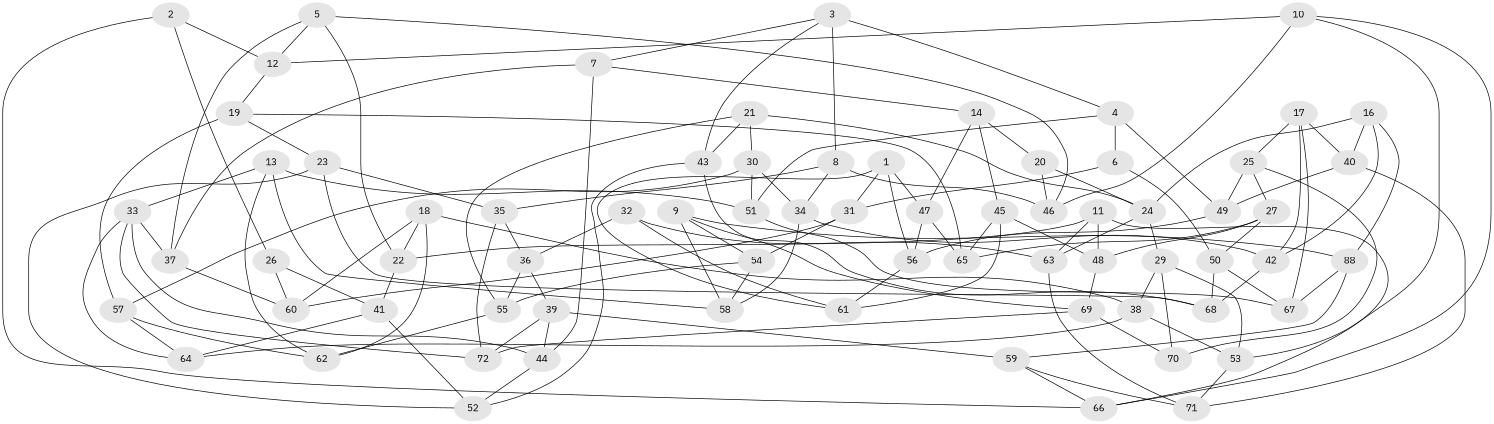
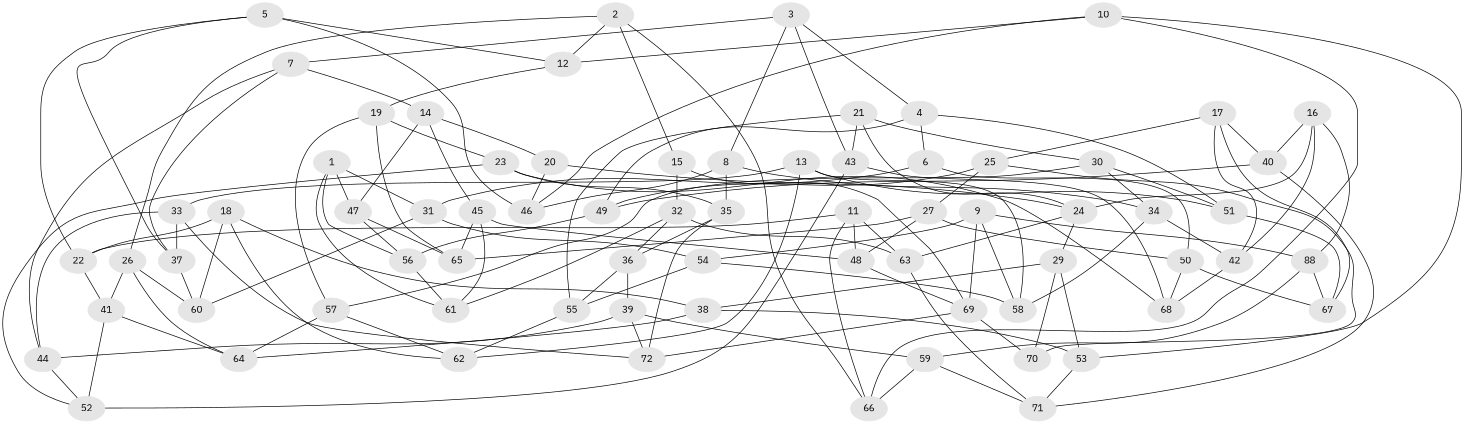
none -> (677, 163)
(86, 309) -> (171, 321)
